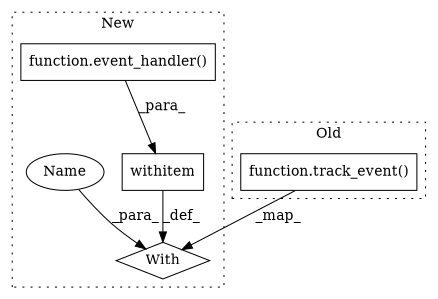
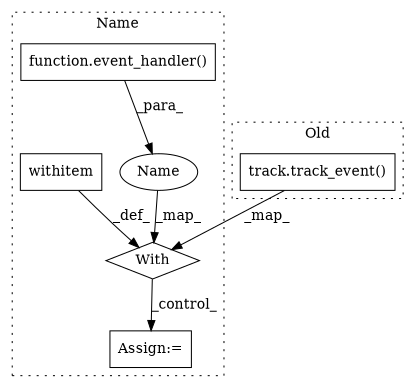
(118, 24) -> (118, 24)
(138, 112) -> (137, 112)
(329, 172) -> (318, 172)
(135, 216) -> (179, 216)
none -> (151, 349)
